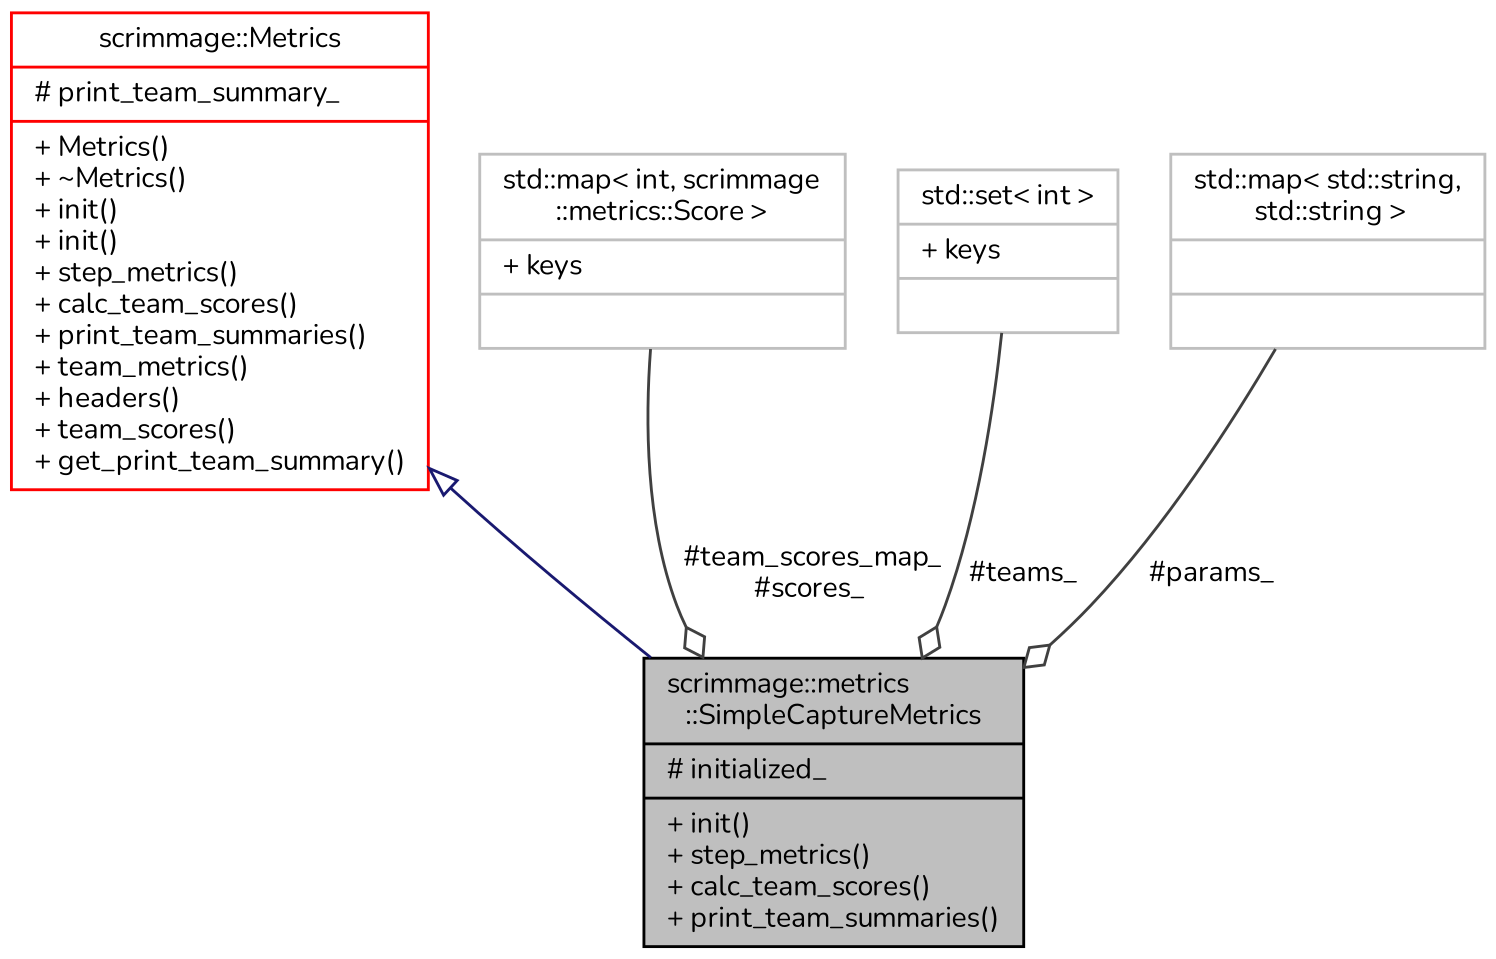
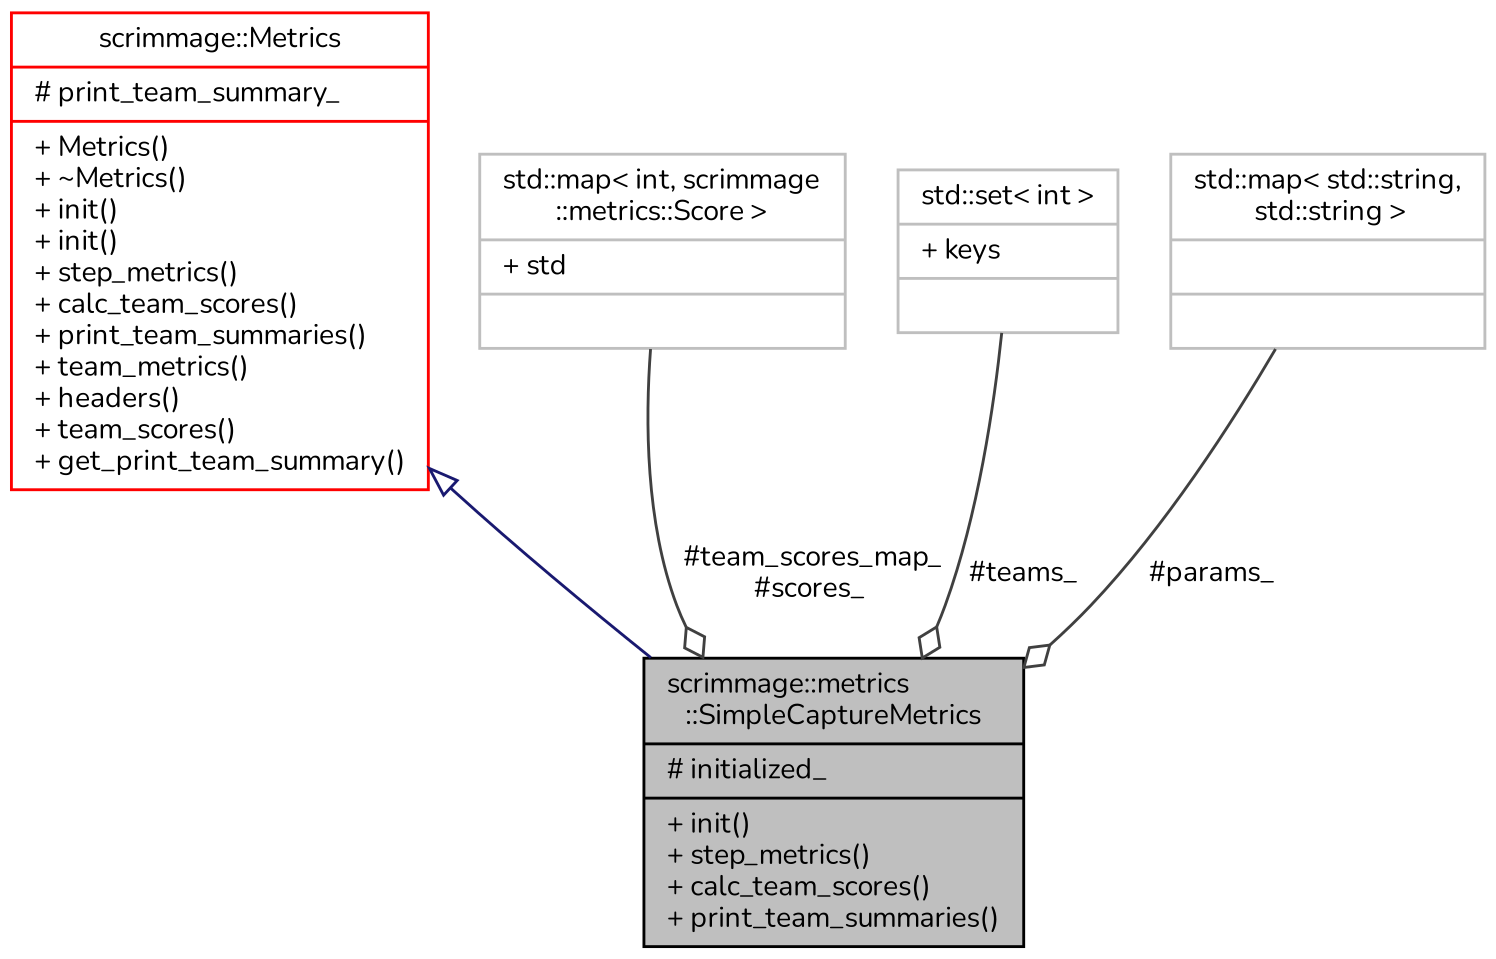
(543, 266) -> (535, 266)
